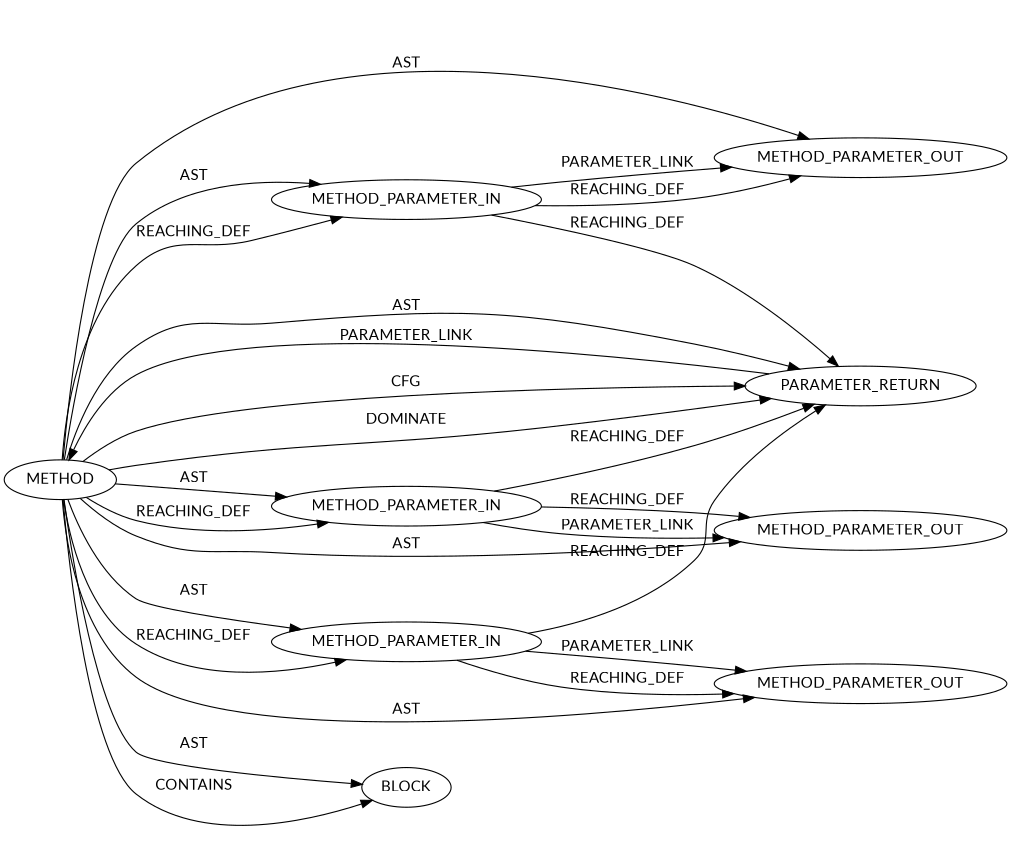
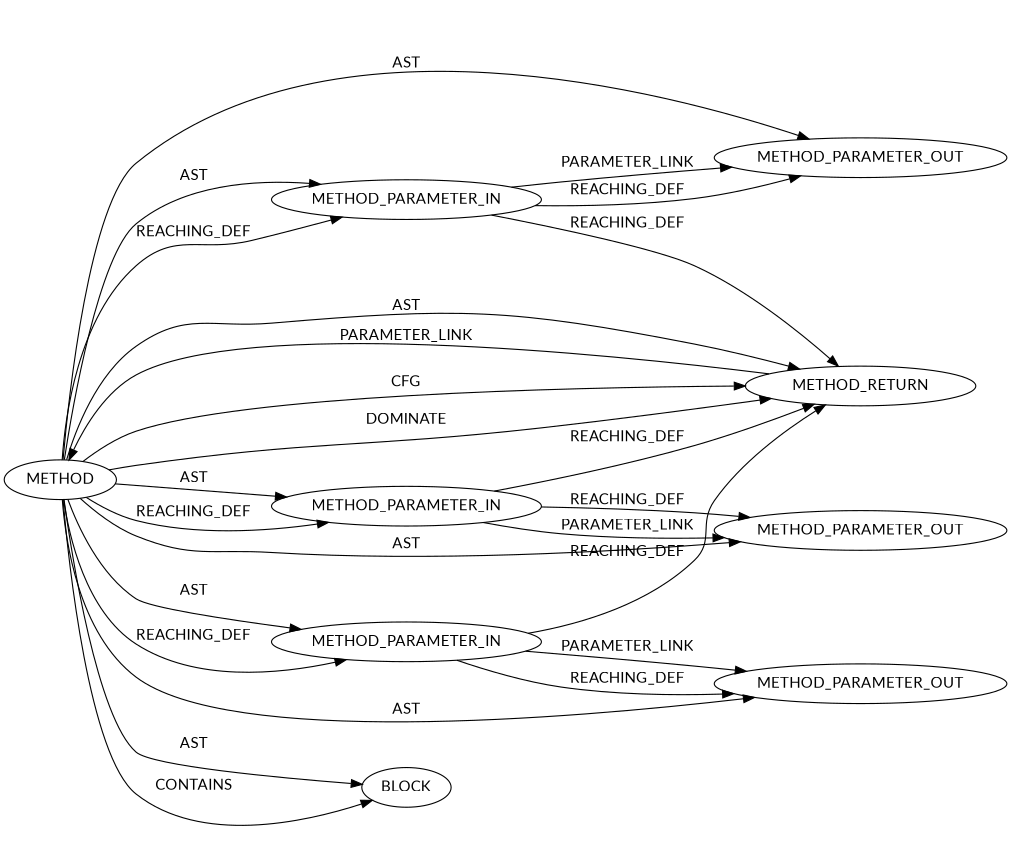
(861, 386) -> (861, 386)
